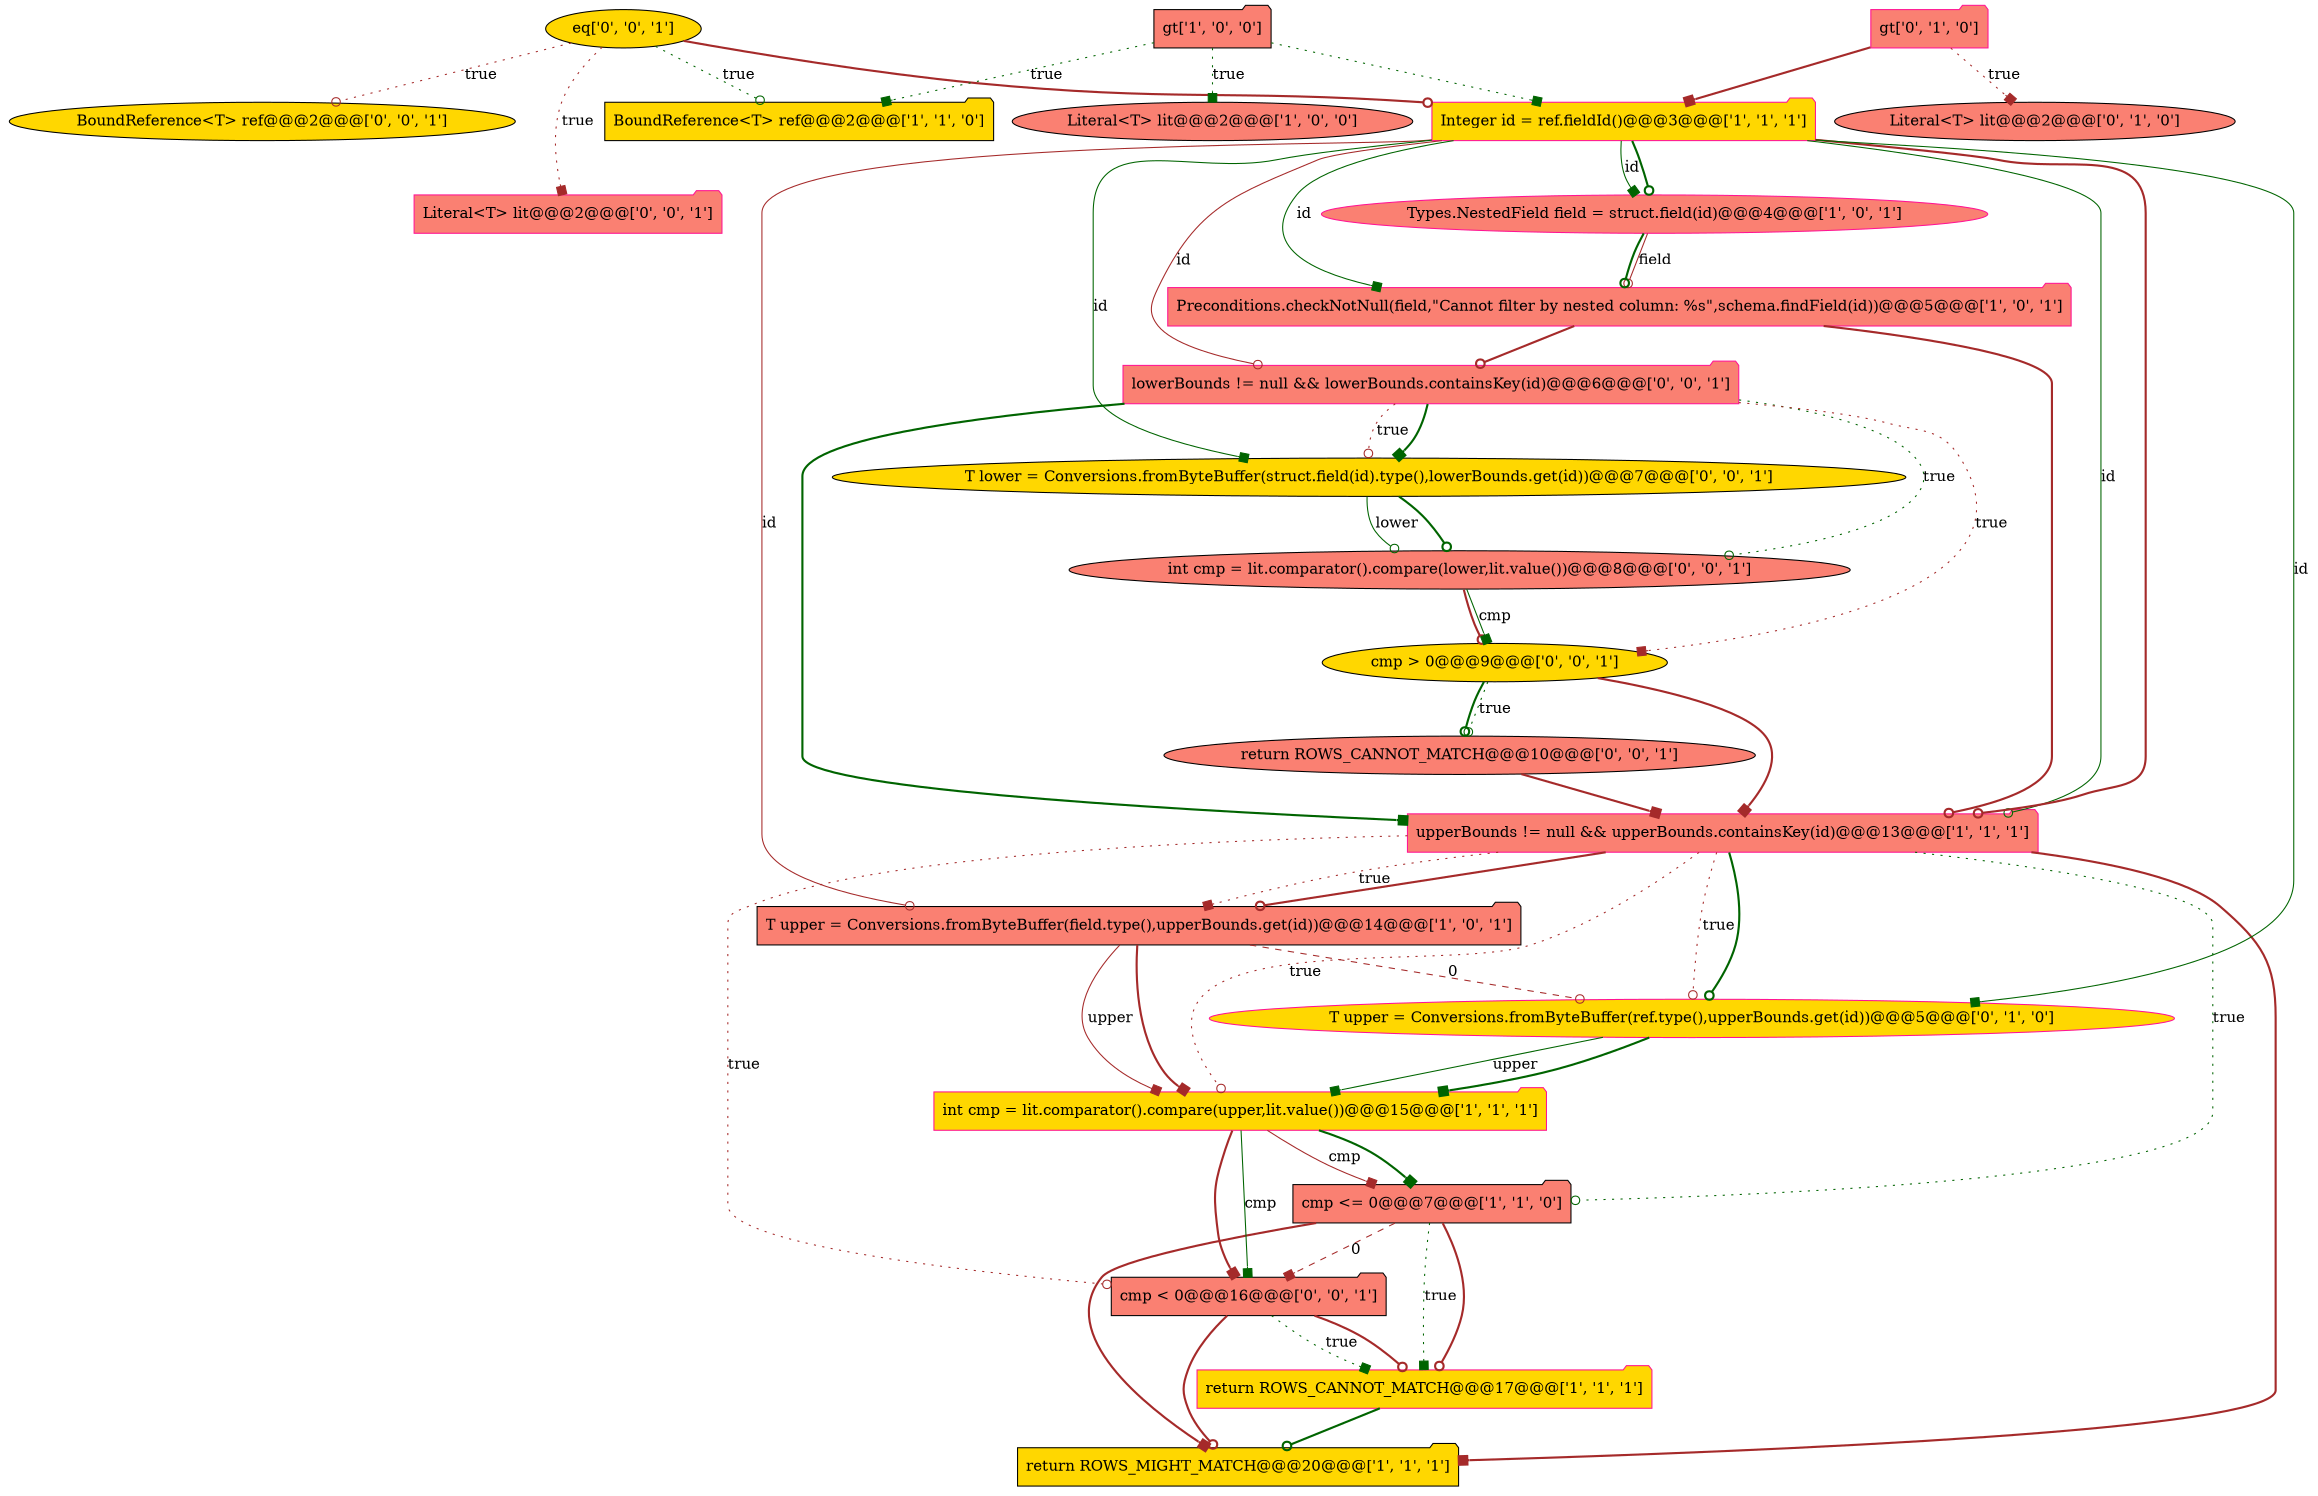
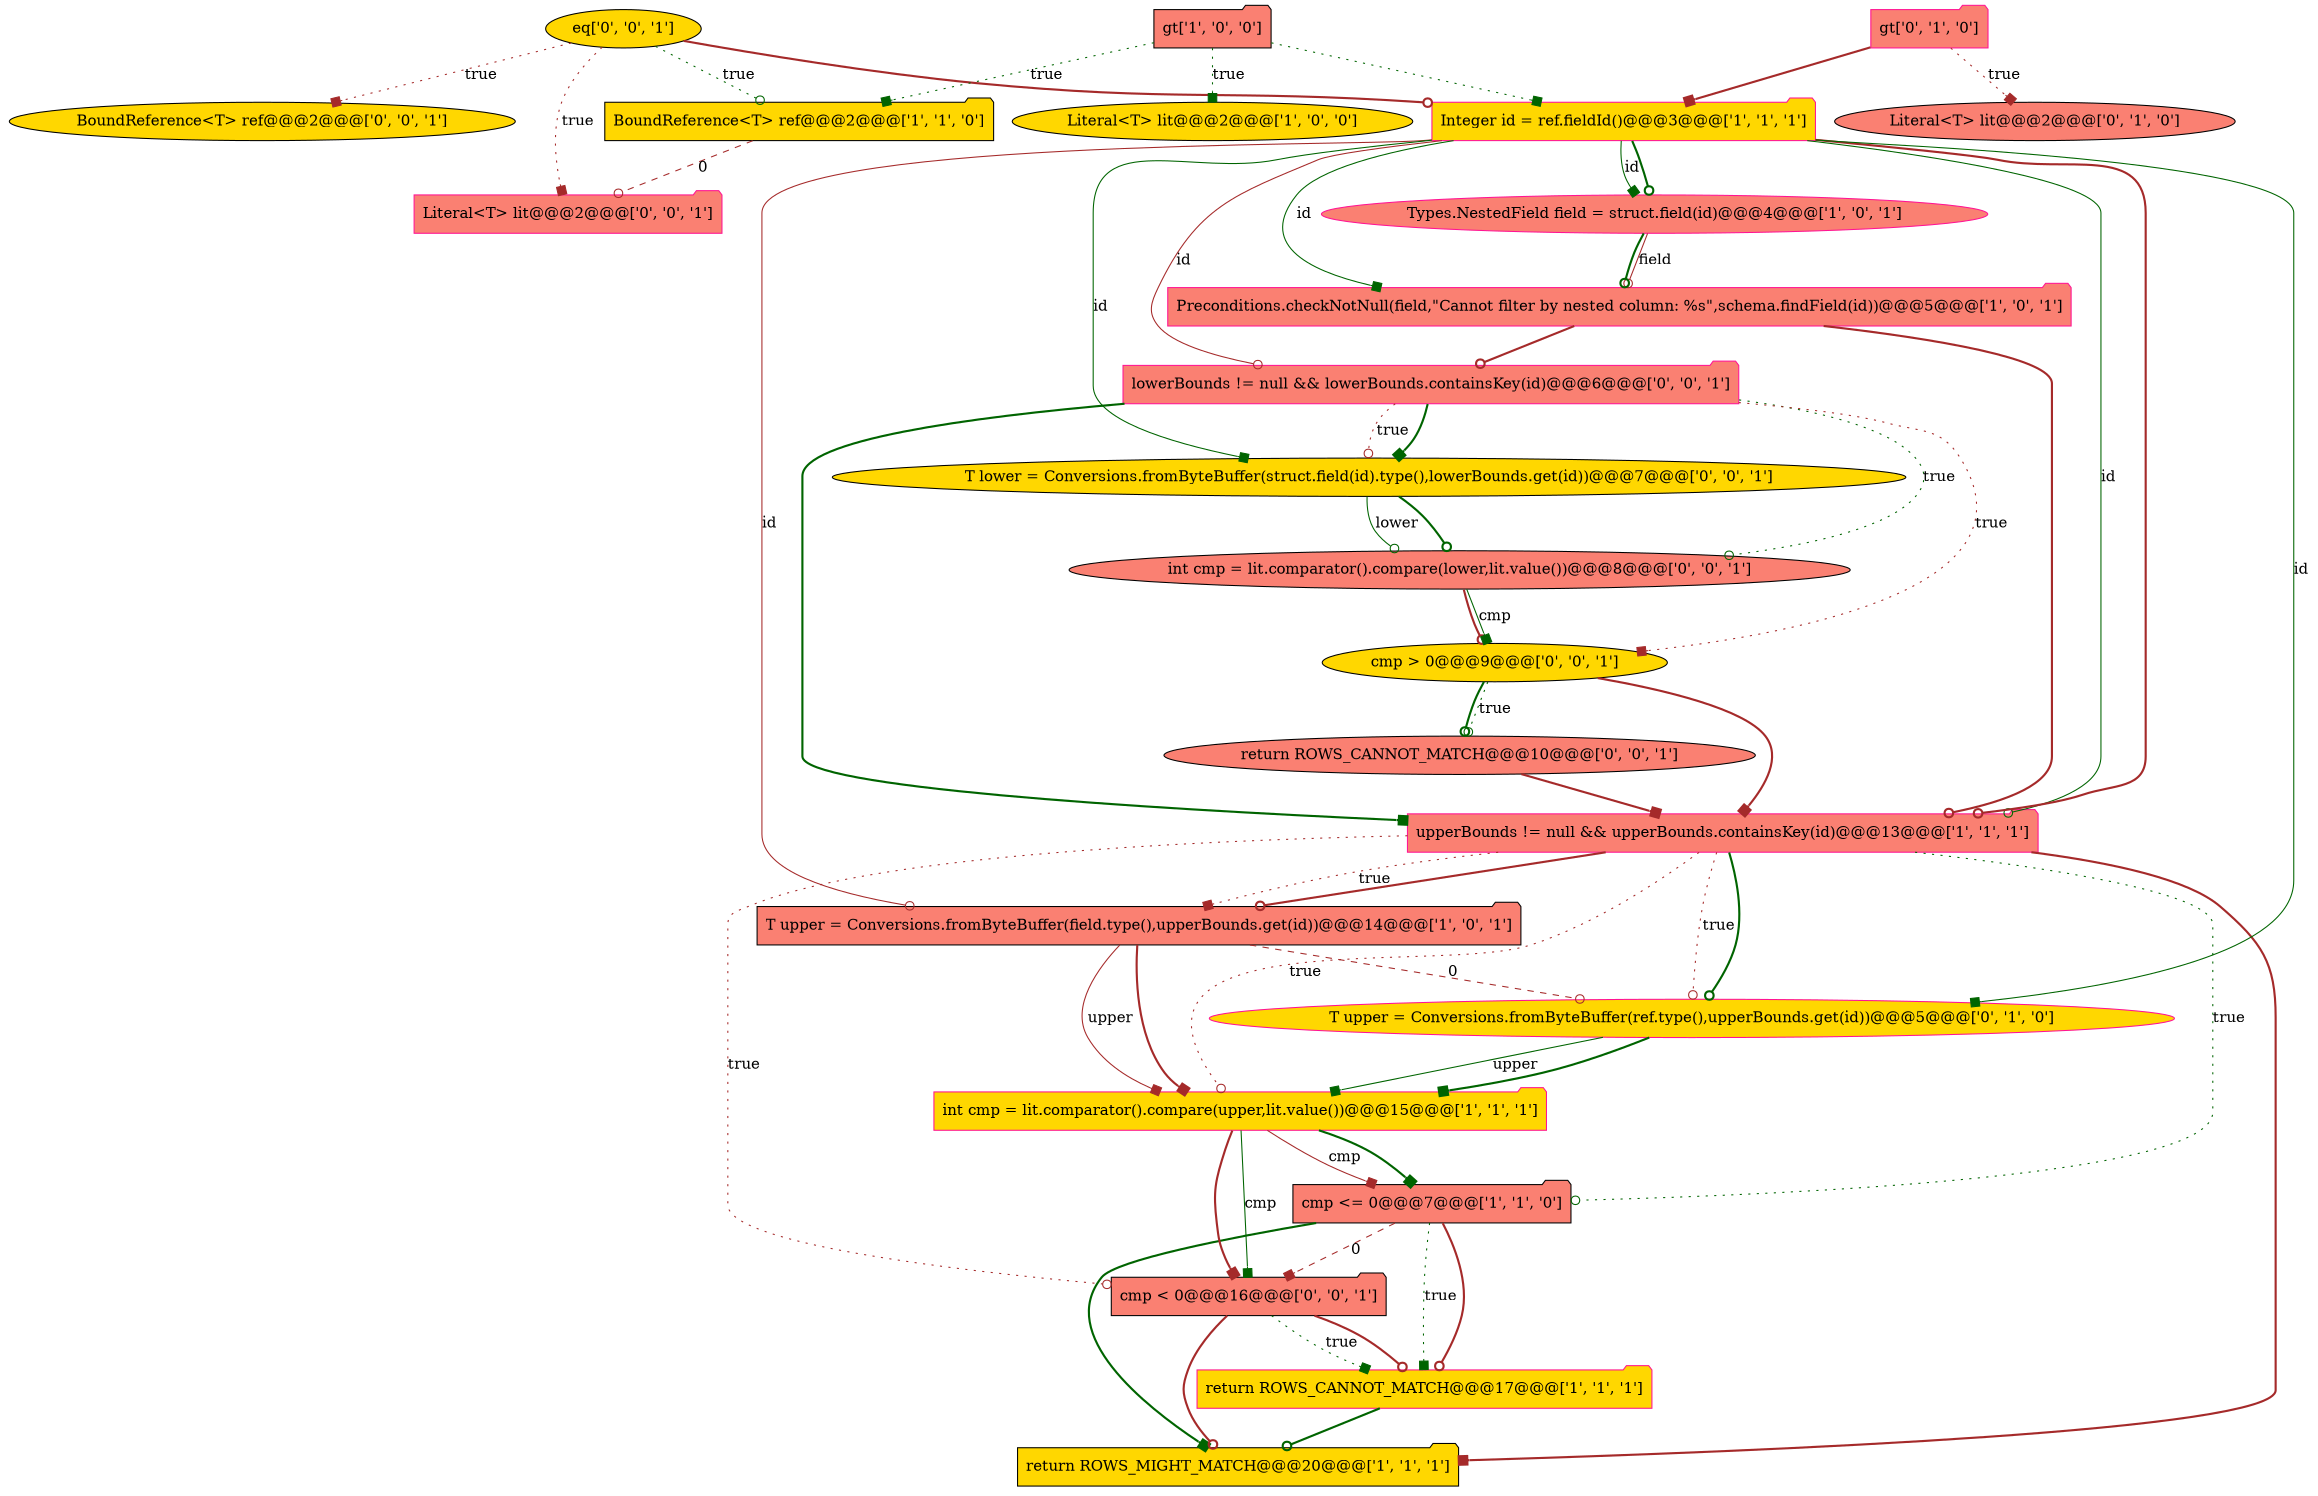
(456, 72) -> (456, 72)
(1212, 121) -> (1212, 121)
none -> (688, 166)
(1106, 1275) -> (1106, 1275)
